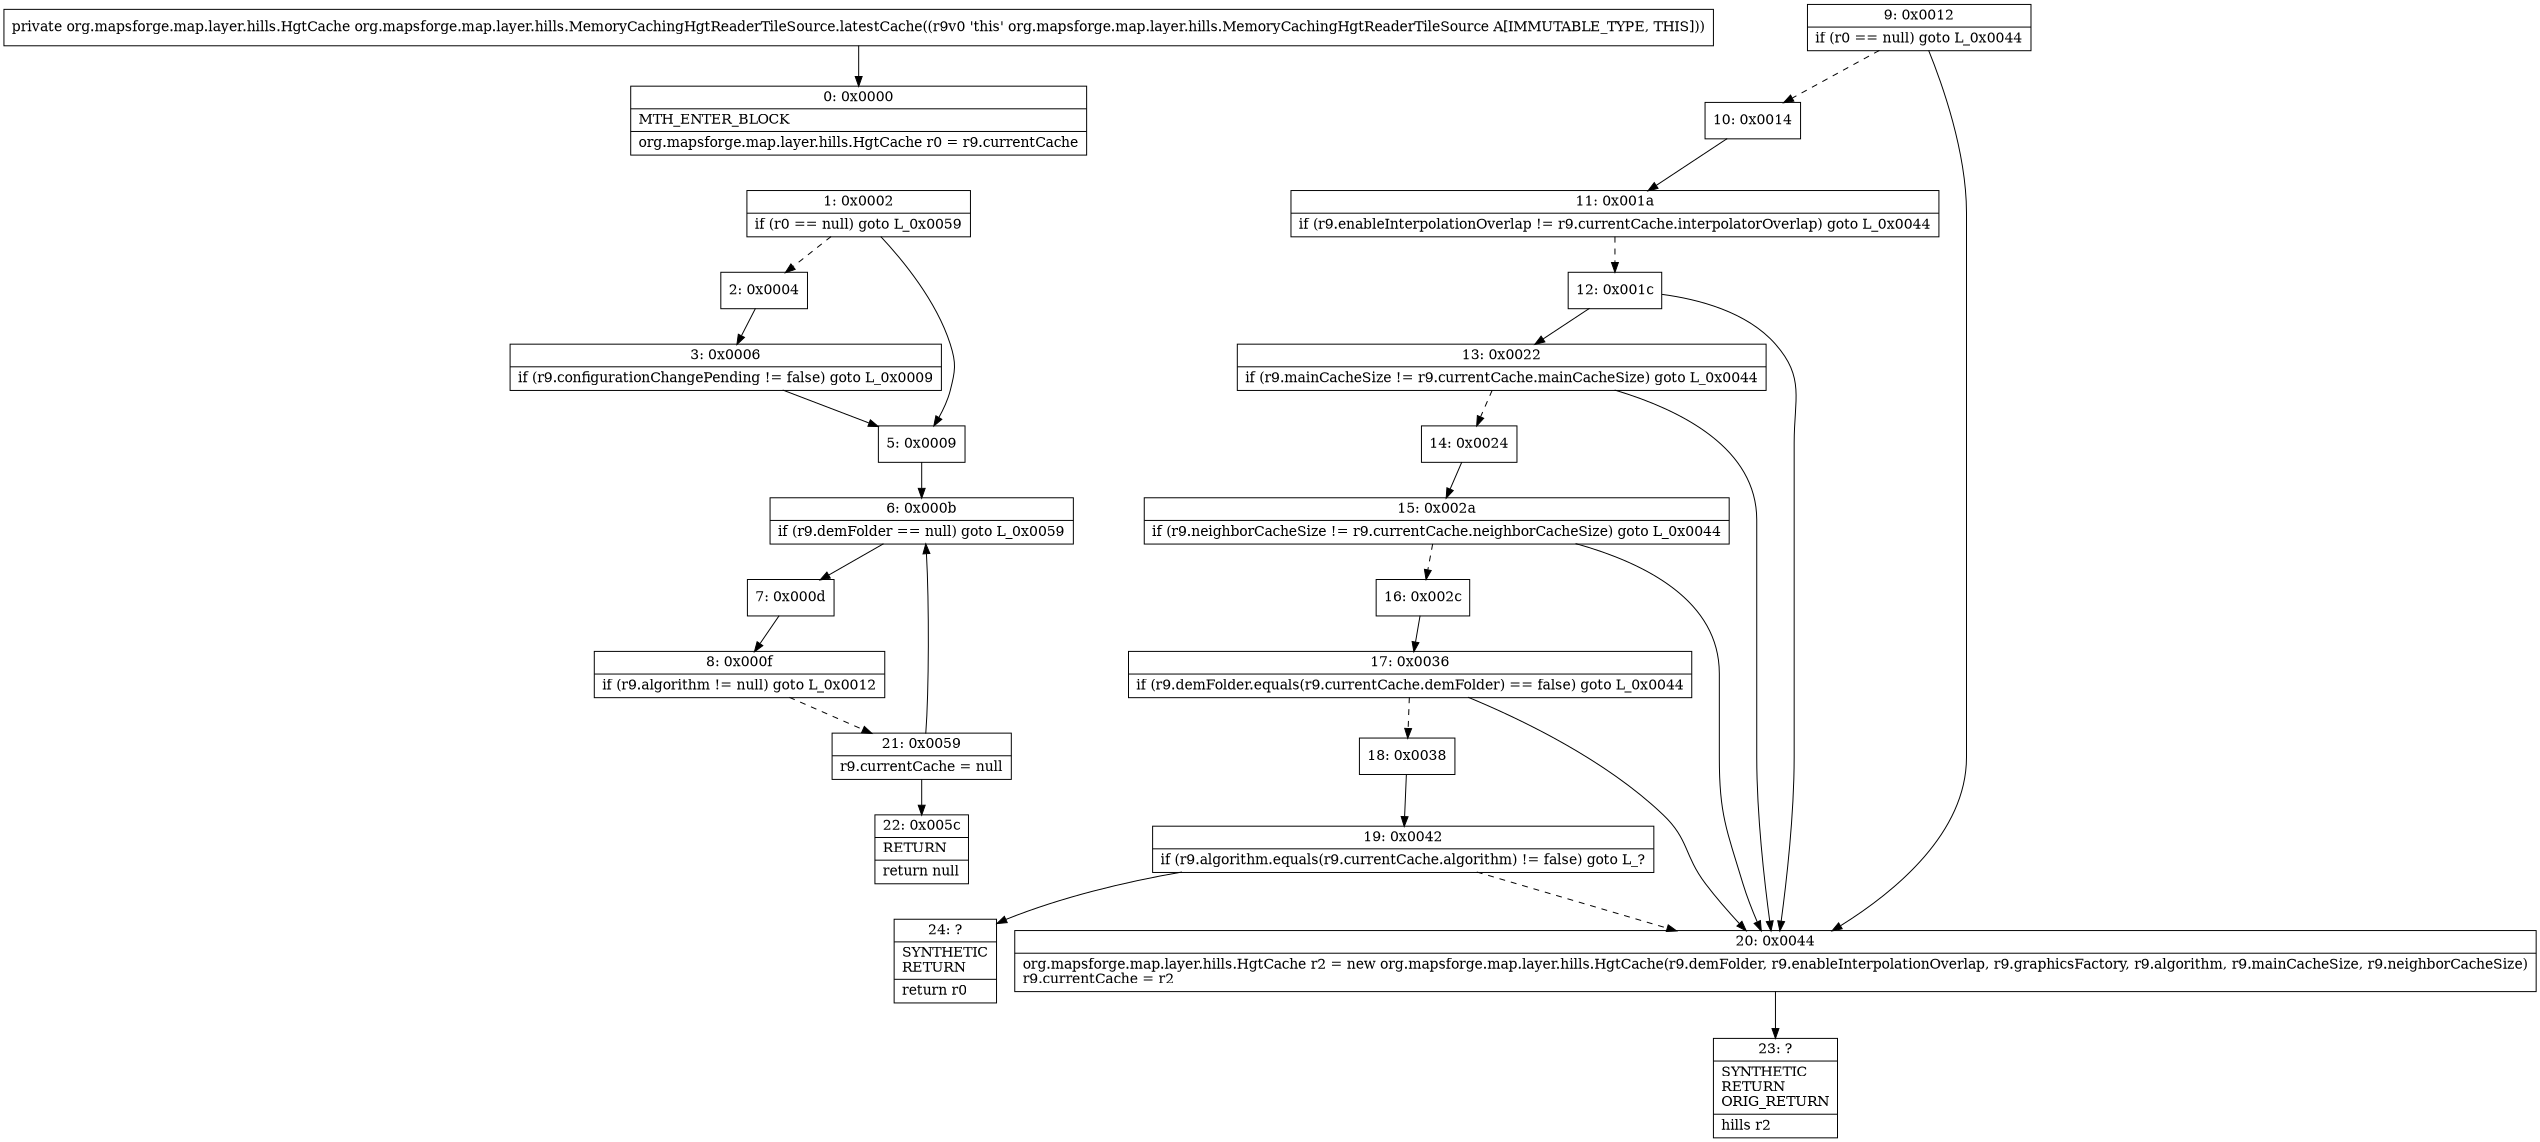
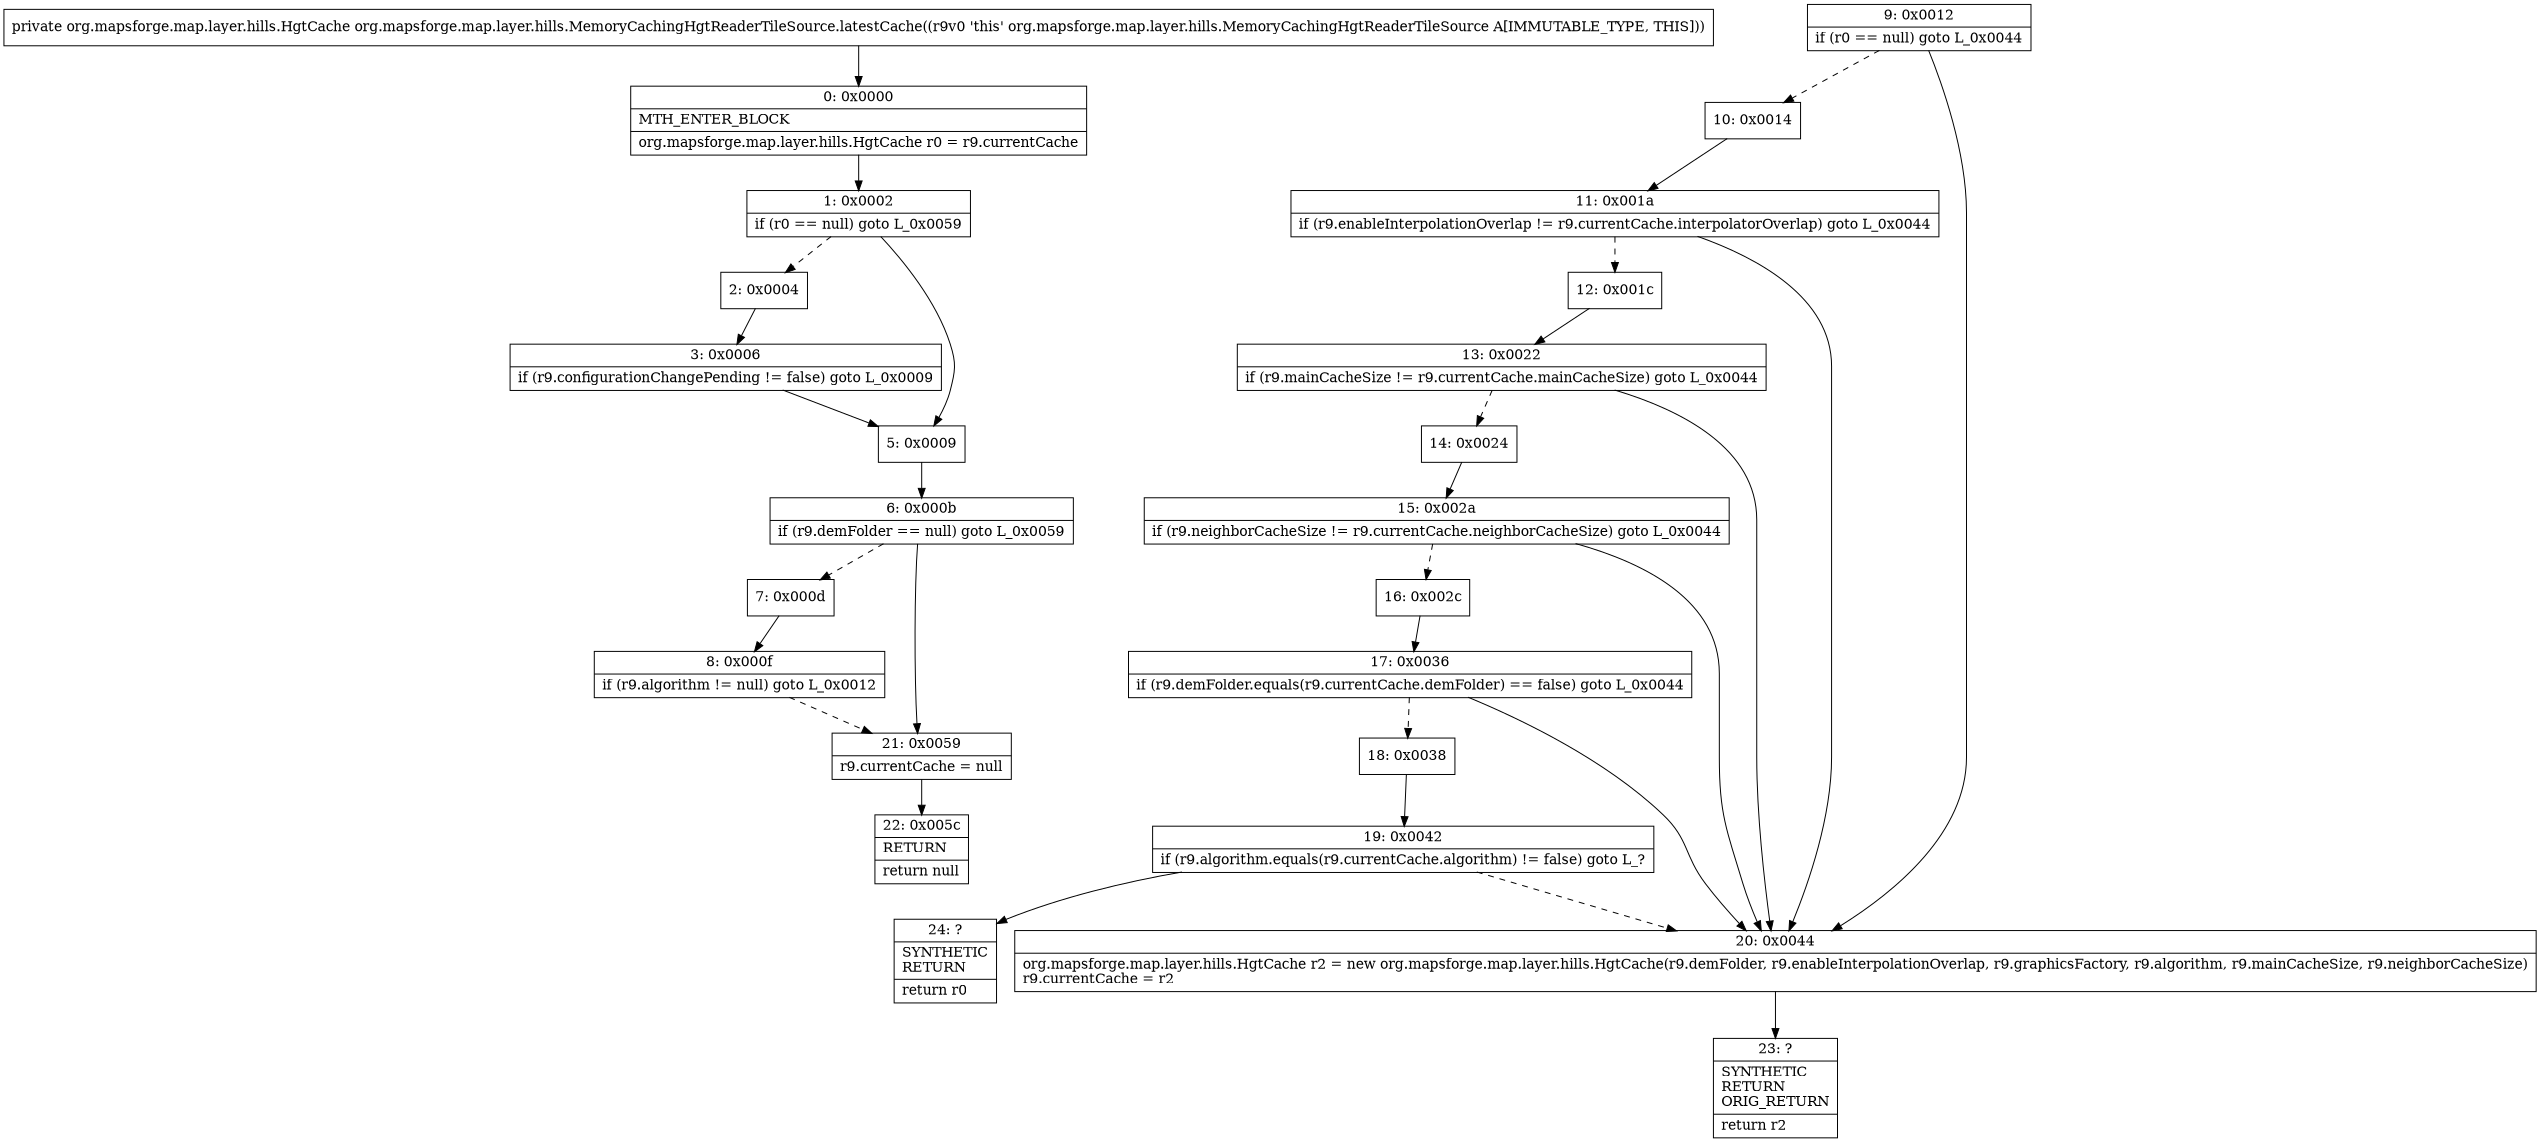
none -> (859, 168)
(856, 559) -> (856, 559)
(1794, 567) -> (1832, 547)
(928, 644) -> (915, 634)
(1746, 1126) -> (1754, 1126)
